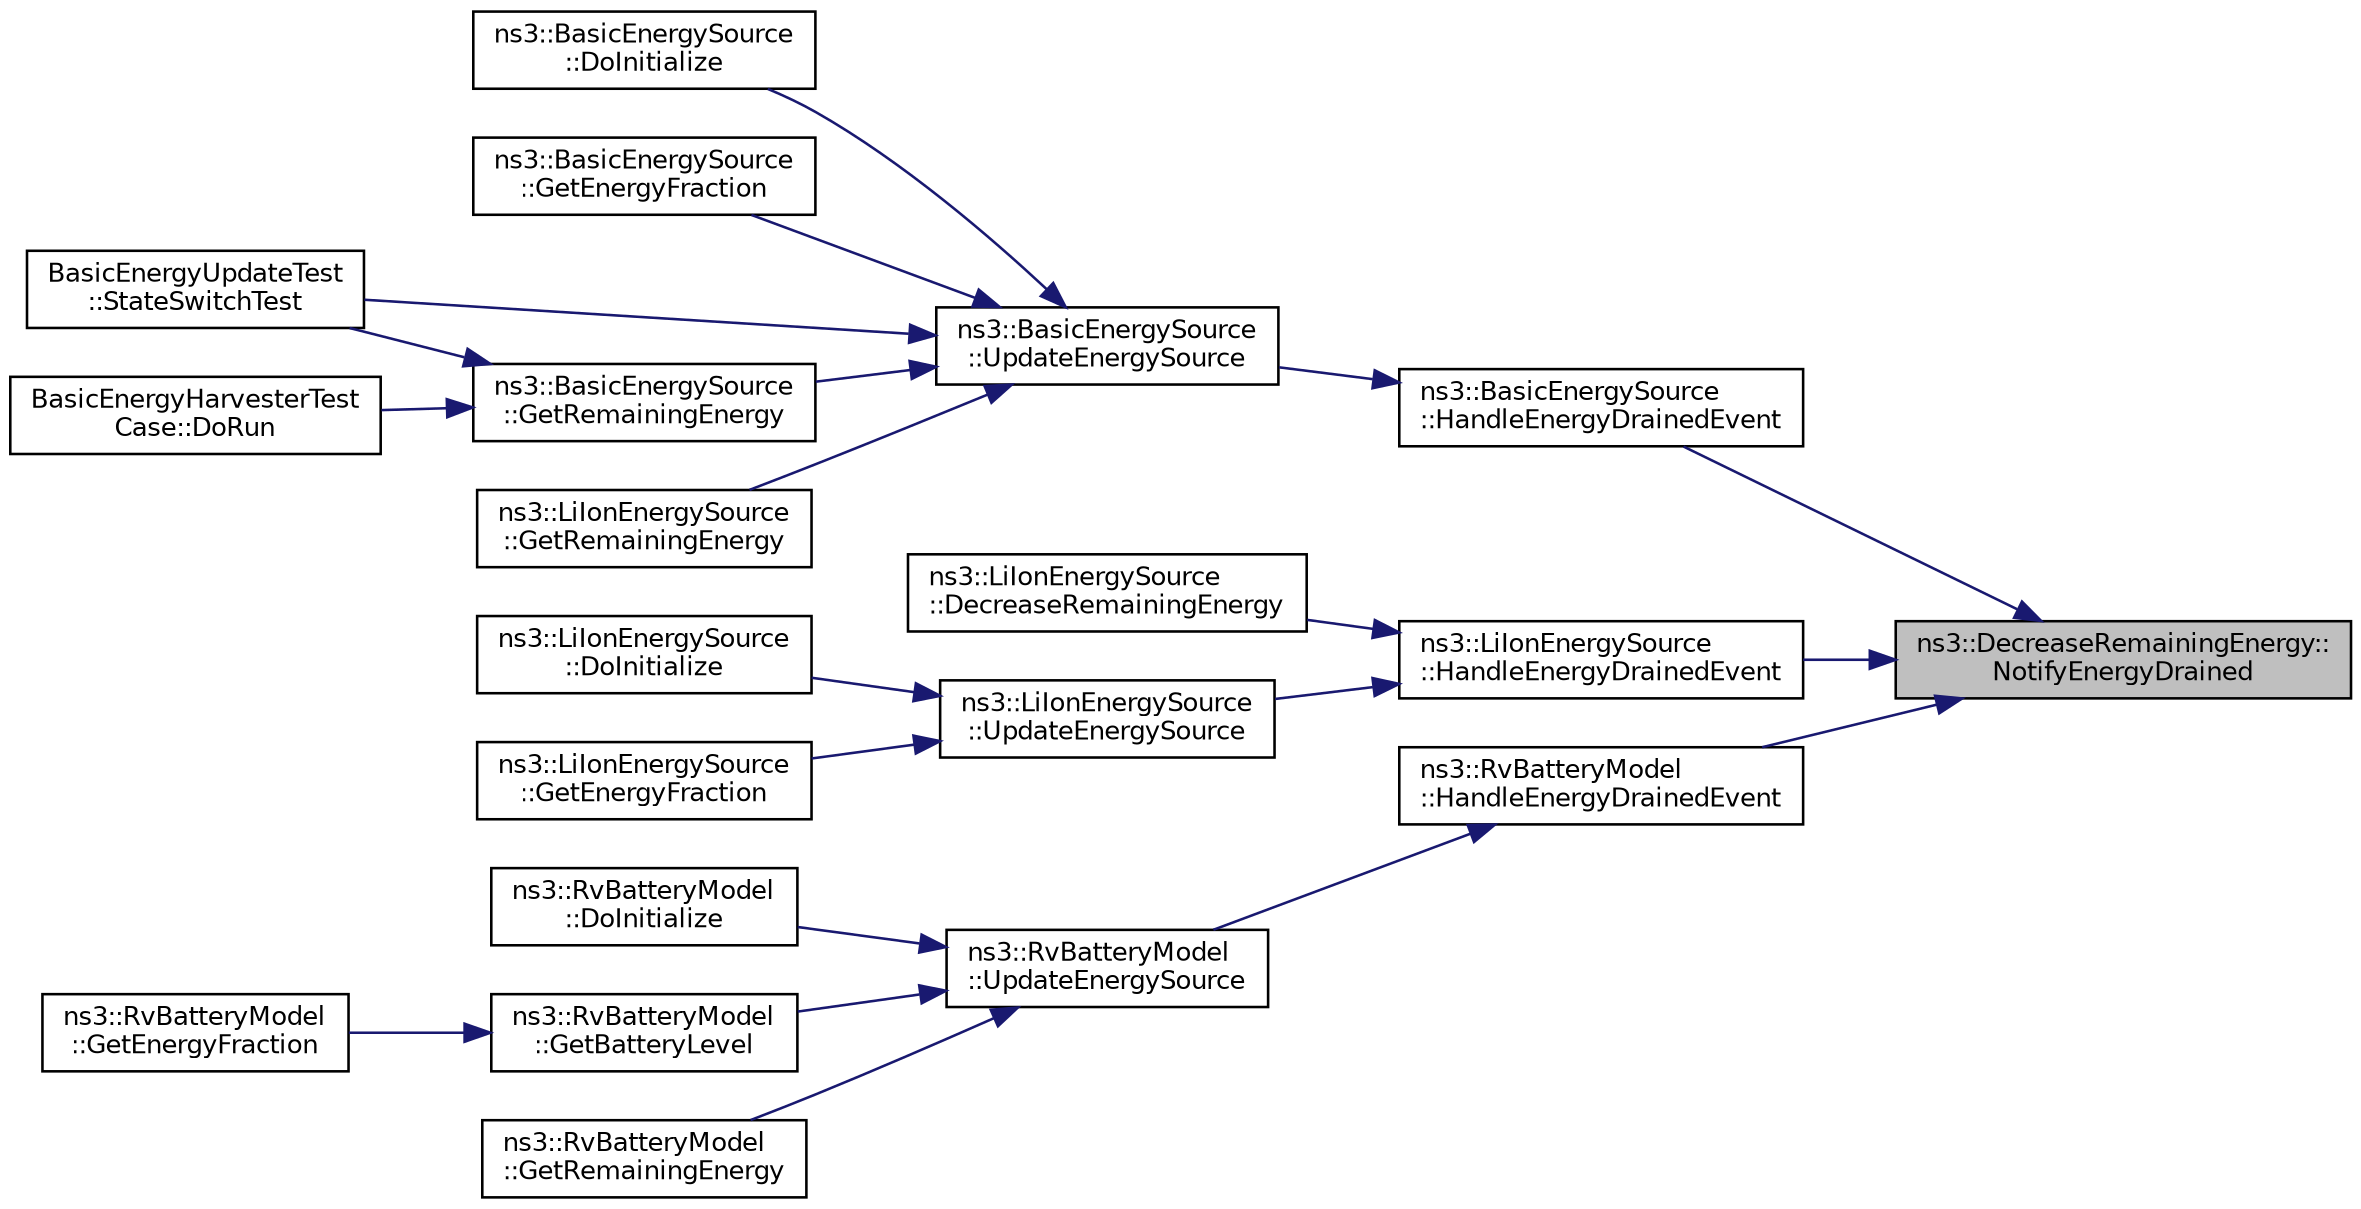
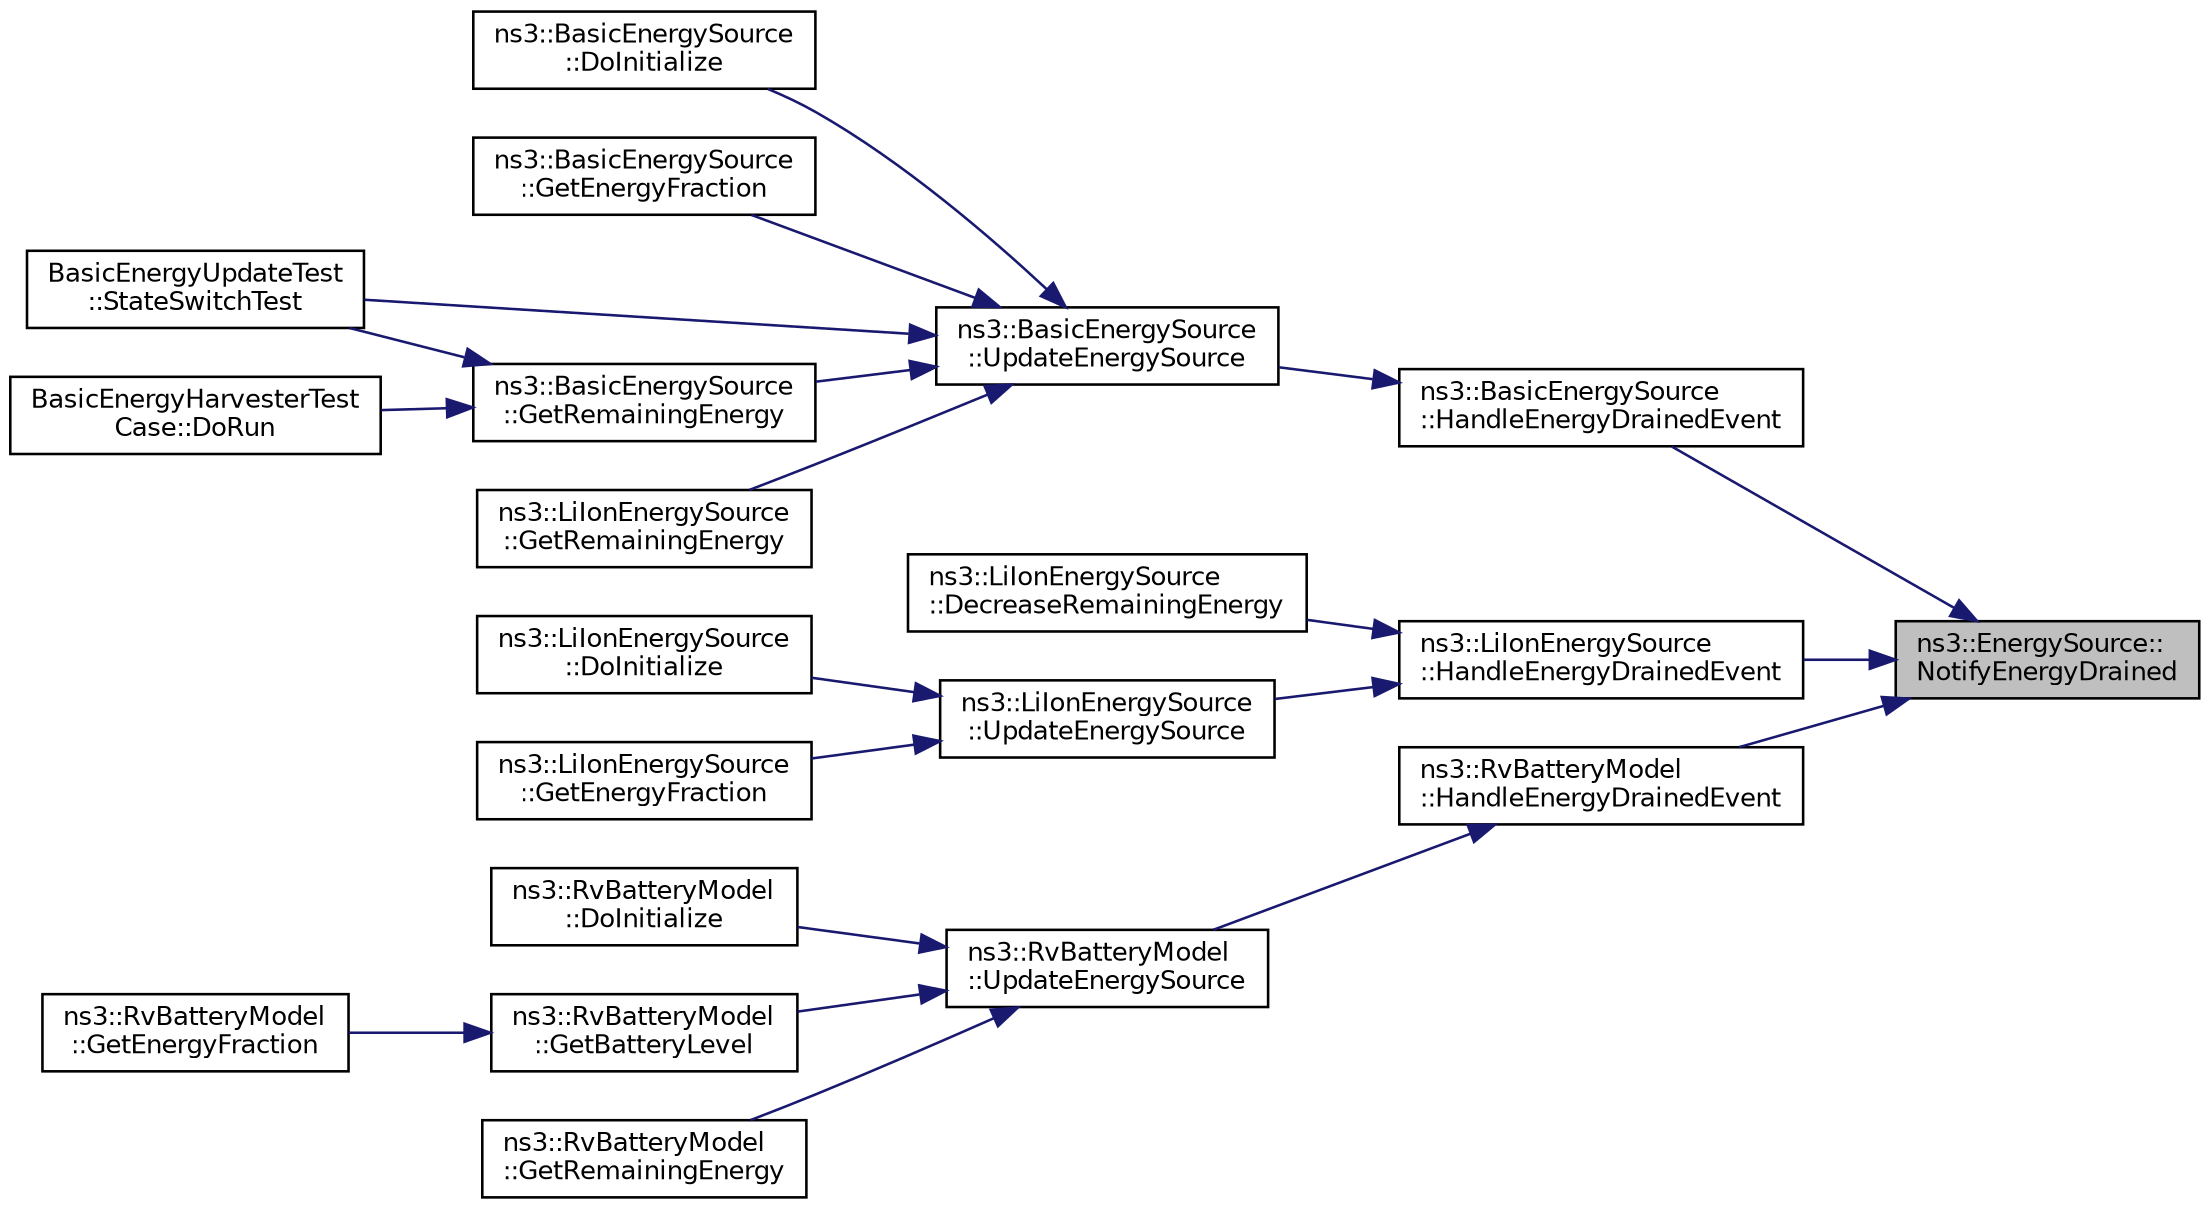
(2123, 660) -> (2047, 660)
